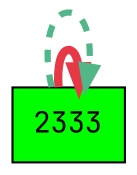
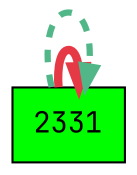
(69, 125) -> (69, 125)
